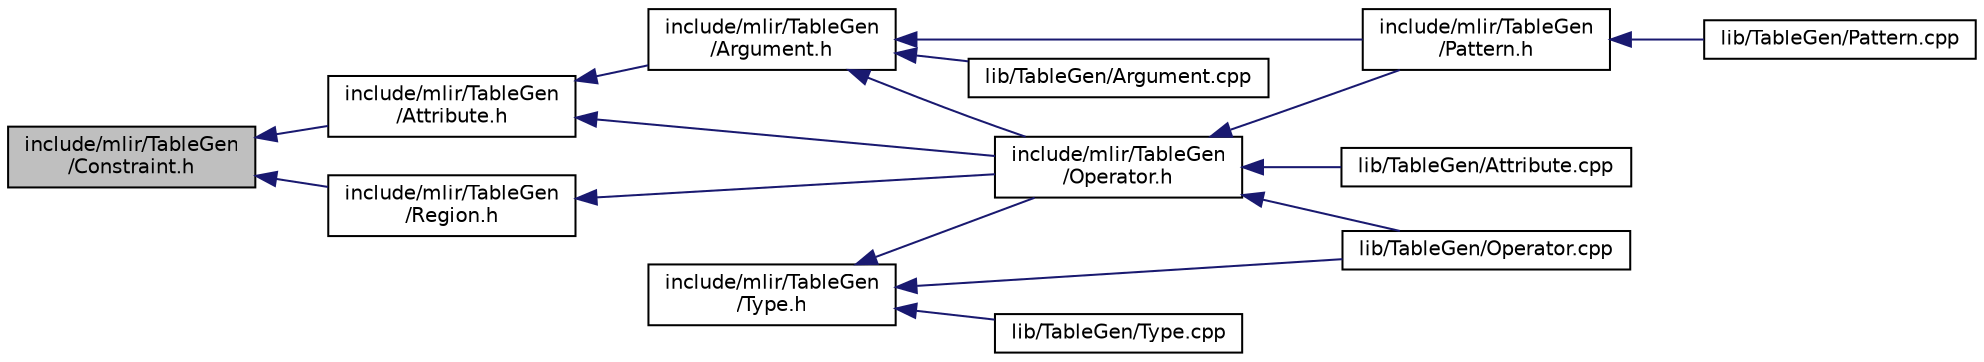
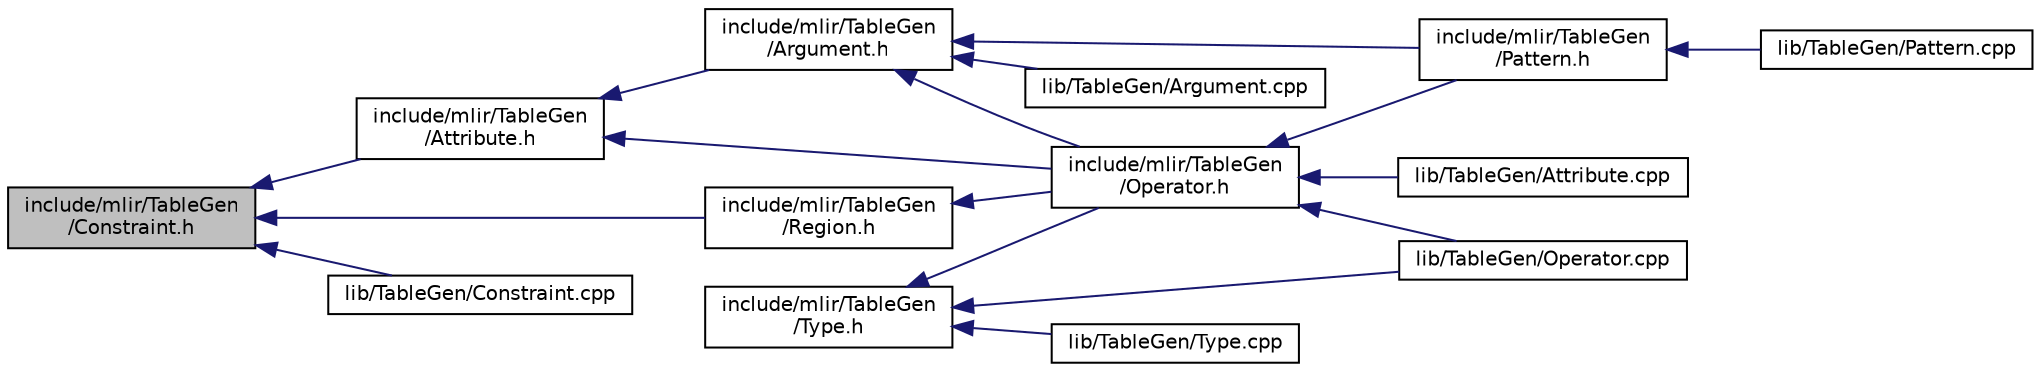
none -> (480, 295)
